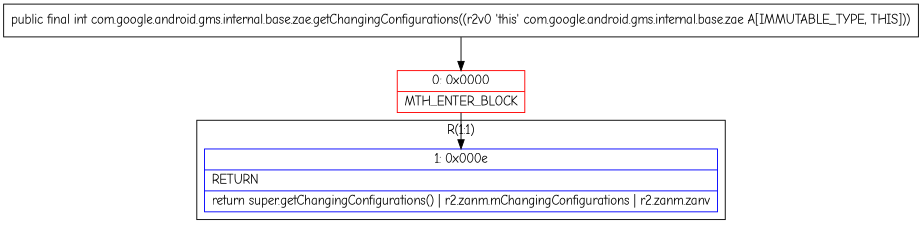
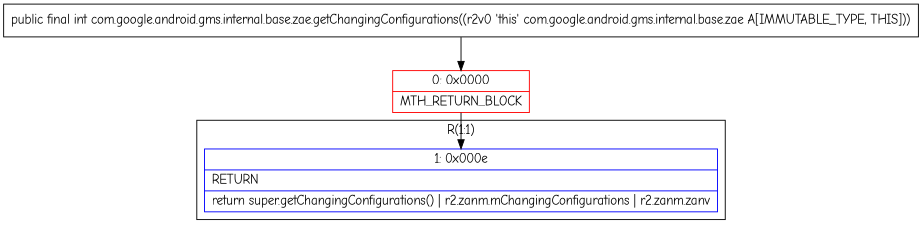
(461, 102) -> (461, 102)
